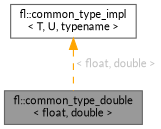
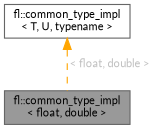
(73, 108) -> (67, 108)
